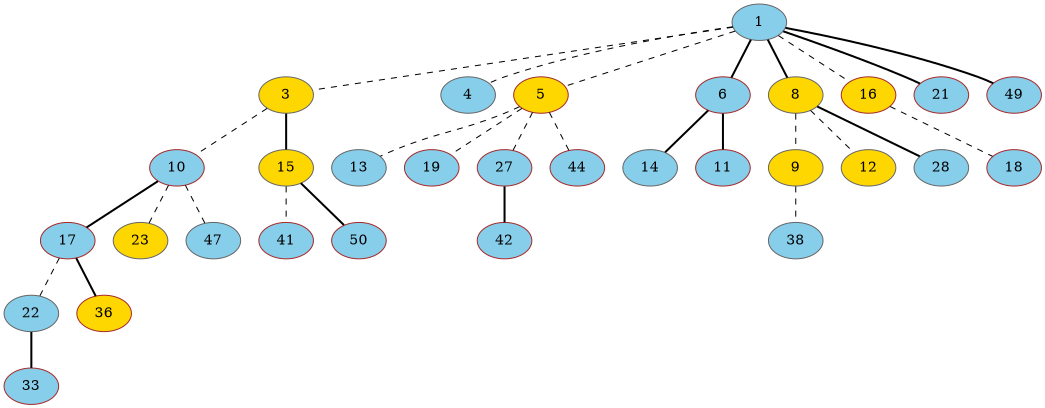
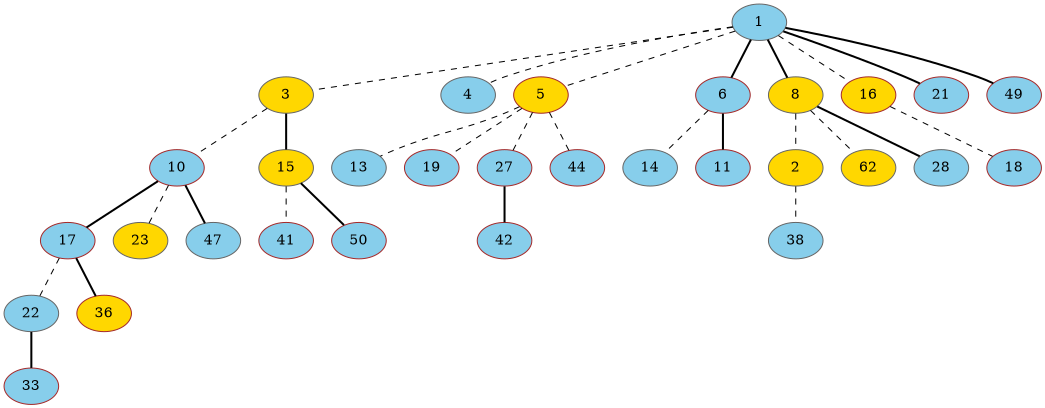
(687, 131) -> (687, 131)
(796, 168) -> (796, 168)
(869, 168) -> (869, 168)
(195, 204) -> (195, 204)
